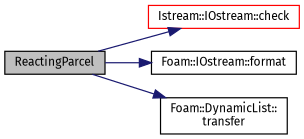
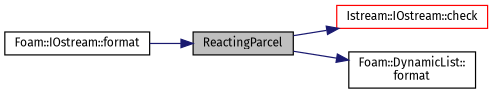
(122, 63) -> (165, 43)
(224, 116) -> (412, 70)
